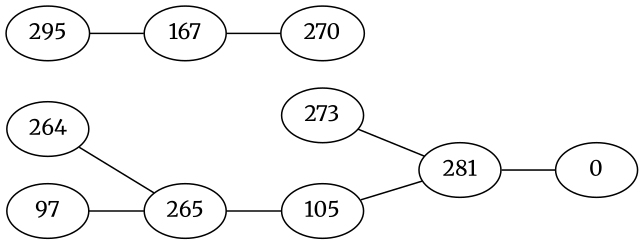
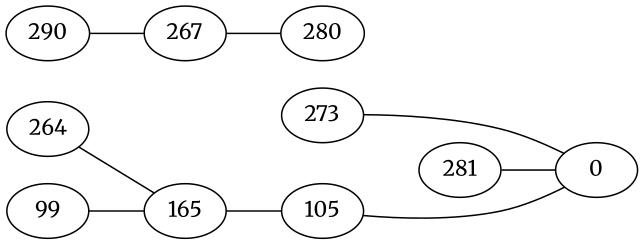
(48, 33) -> (48, 33)
(185, 33) -> (185, 33)
(323, 33) -> (323, 33)
(391, 143) -> (466, 122)
(392, 190) -> (466, 216)
(48, 211) -> (48, 211)
(185, 211) -> (185, 211)
